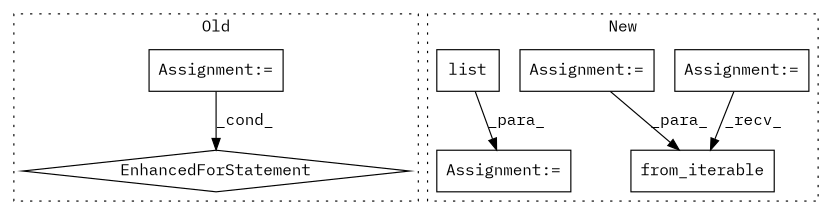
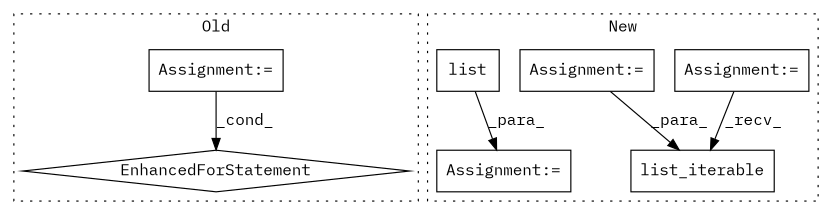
(703, 171) -> (703, 171)
